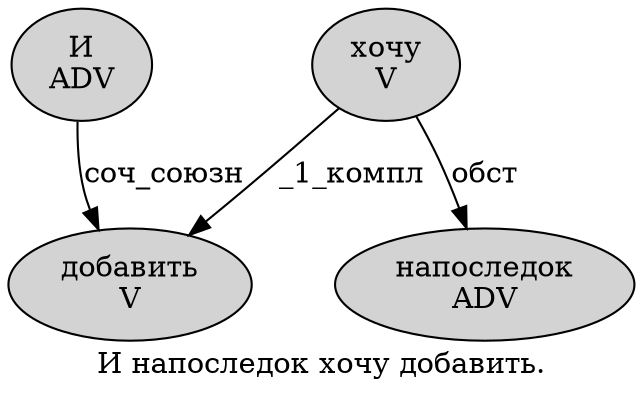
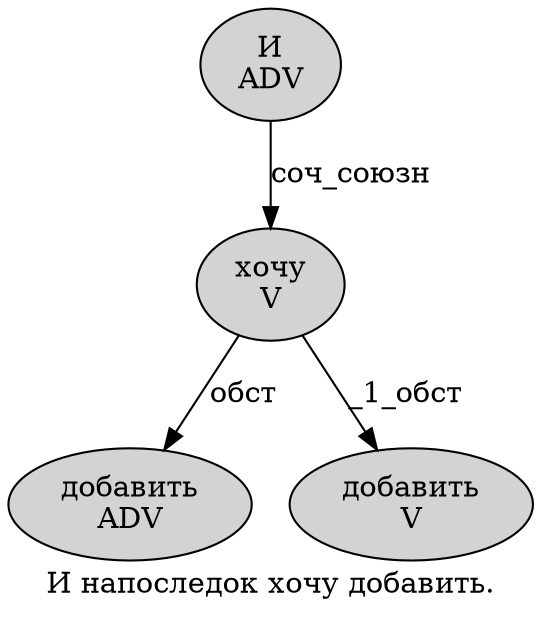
(80, 166) -> (271, 164)
(353, 175) -> (406, 394)
(485, 285) -> (130, 504)
